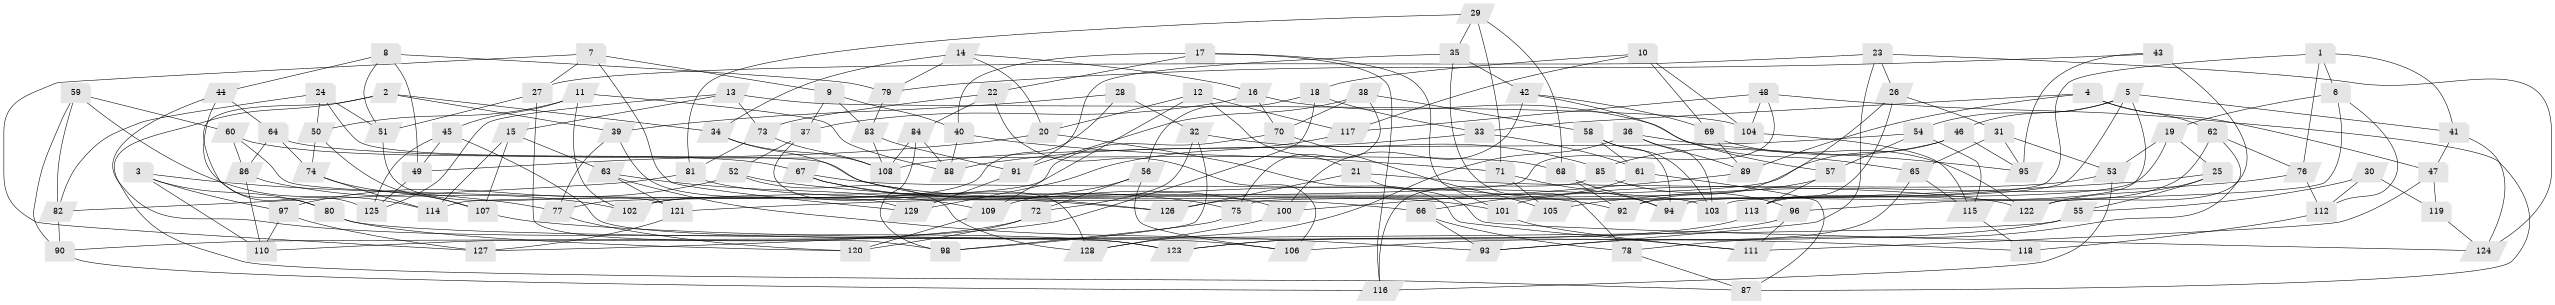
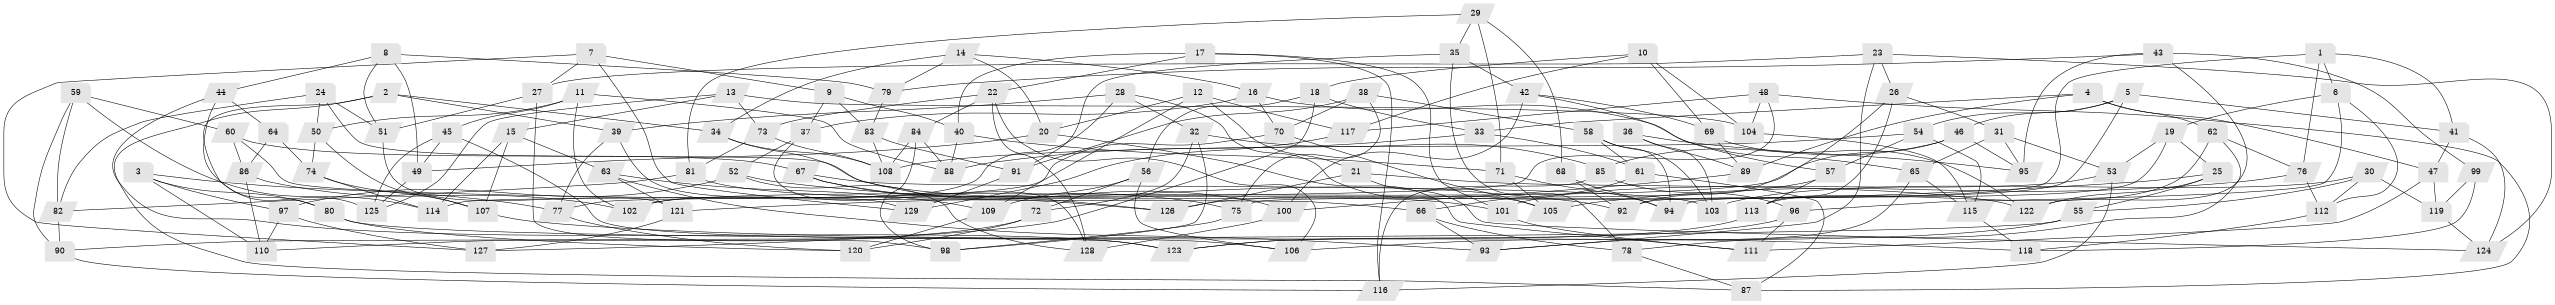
(823, 158) -> none
none -> (2476, 172)
none -> (1327, 175)
(1974, 200) -> (2040, 186)
(1351, 211) -> (1043, 165)
